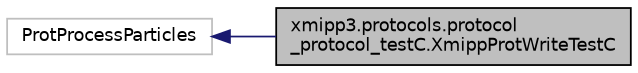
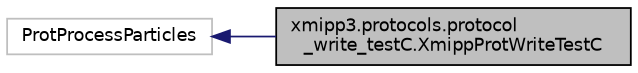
(454, 37) -> (454, 37)
